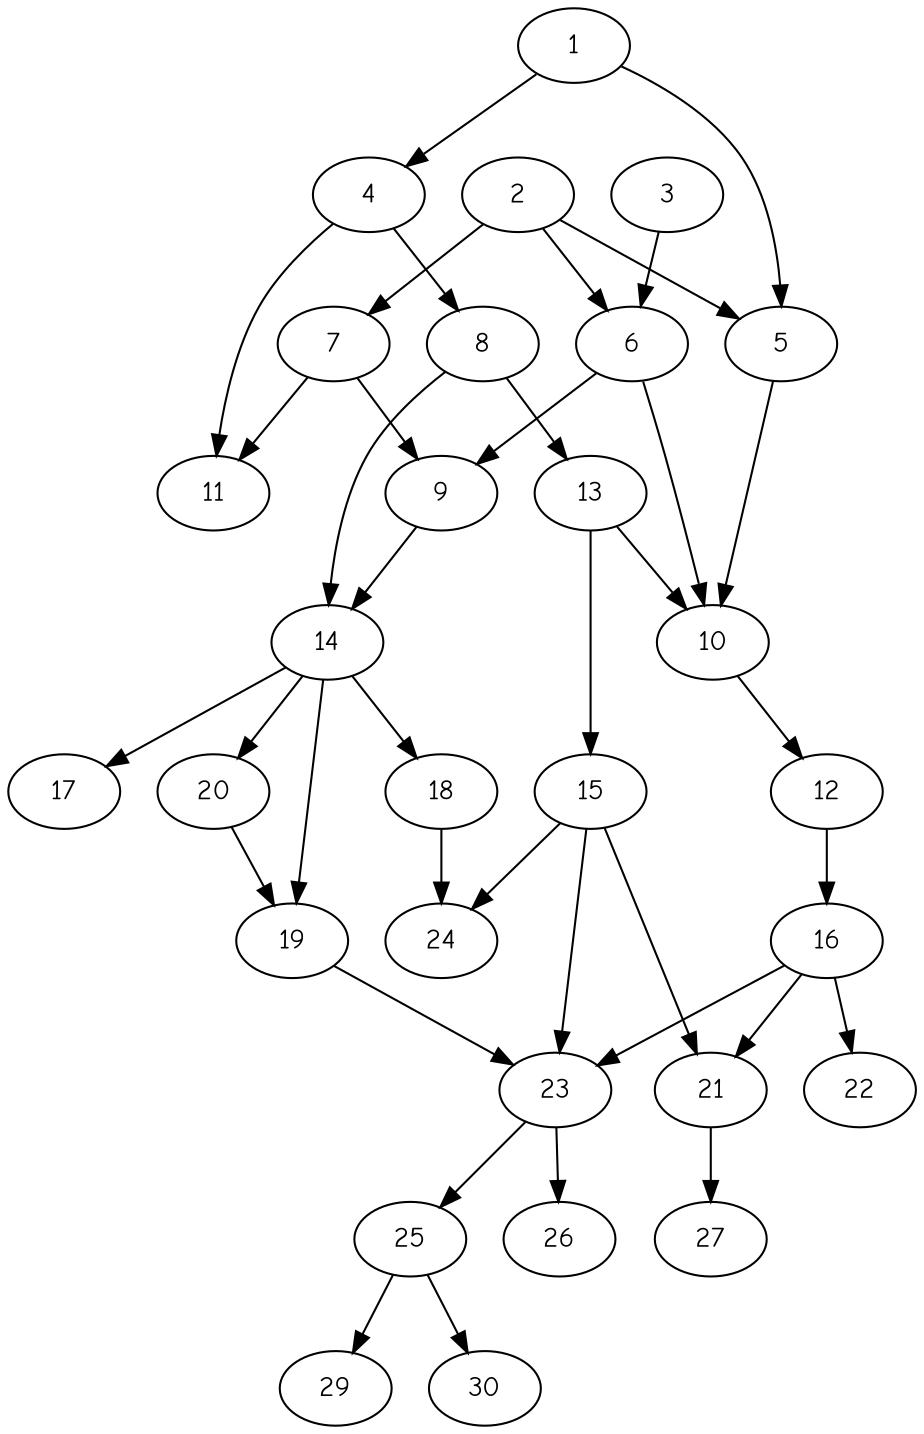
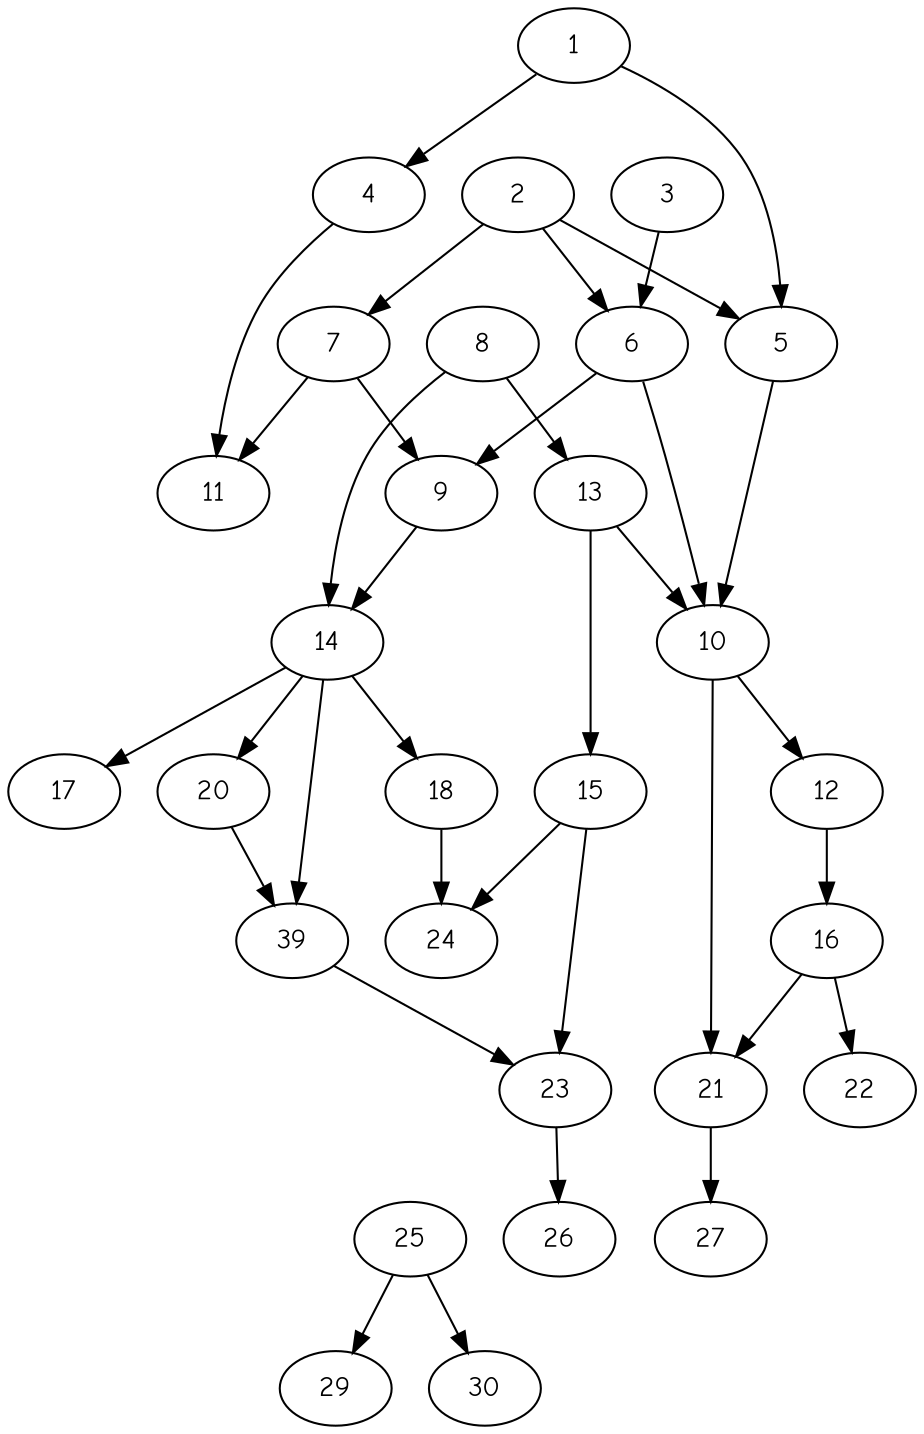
(418, 260) -> none
(647, 931) -> (712, 856)
(292, 941) -> (292, 941)
(700, 1011) -> none
(490, 1157) -> none
